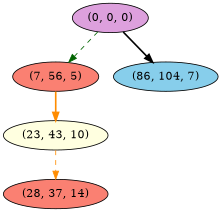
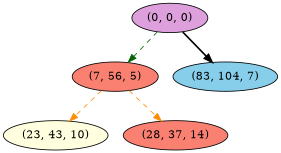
(166, 77) -> (225, 77)
(56, 102) -> (89, 103)
(56, 161) -> (142, 103)
